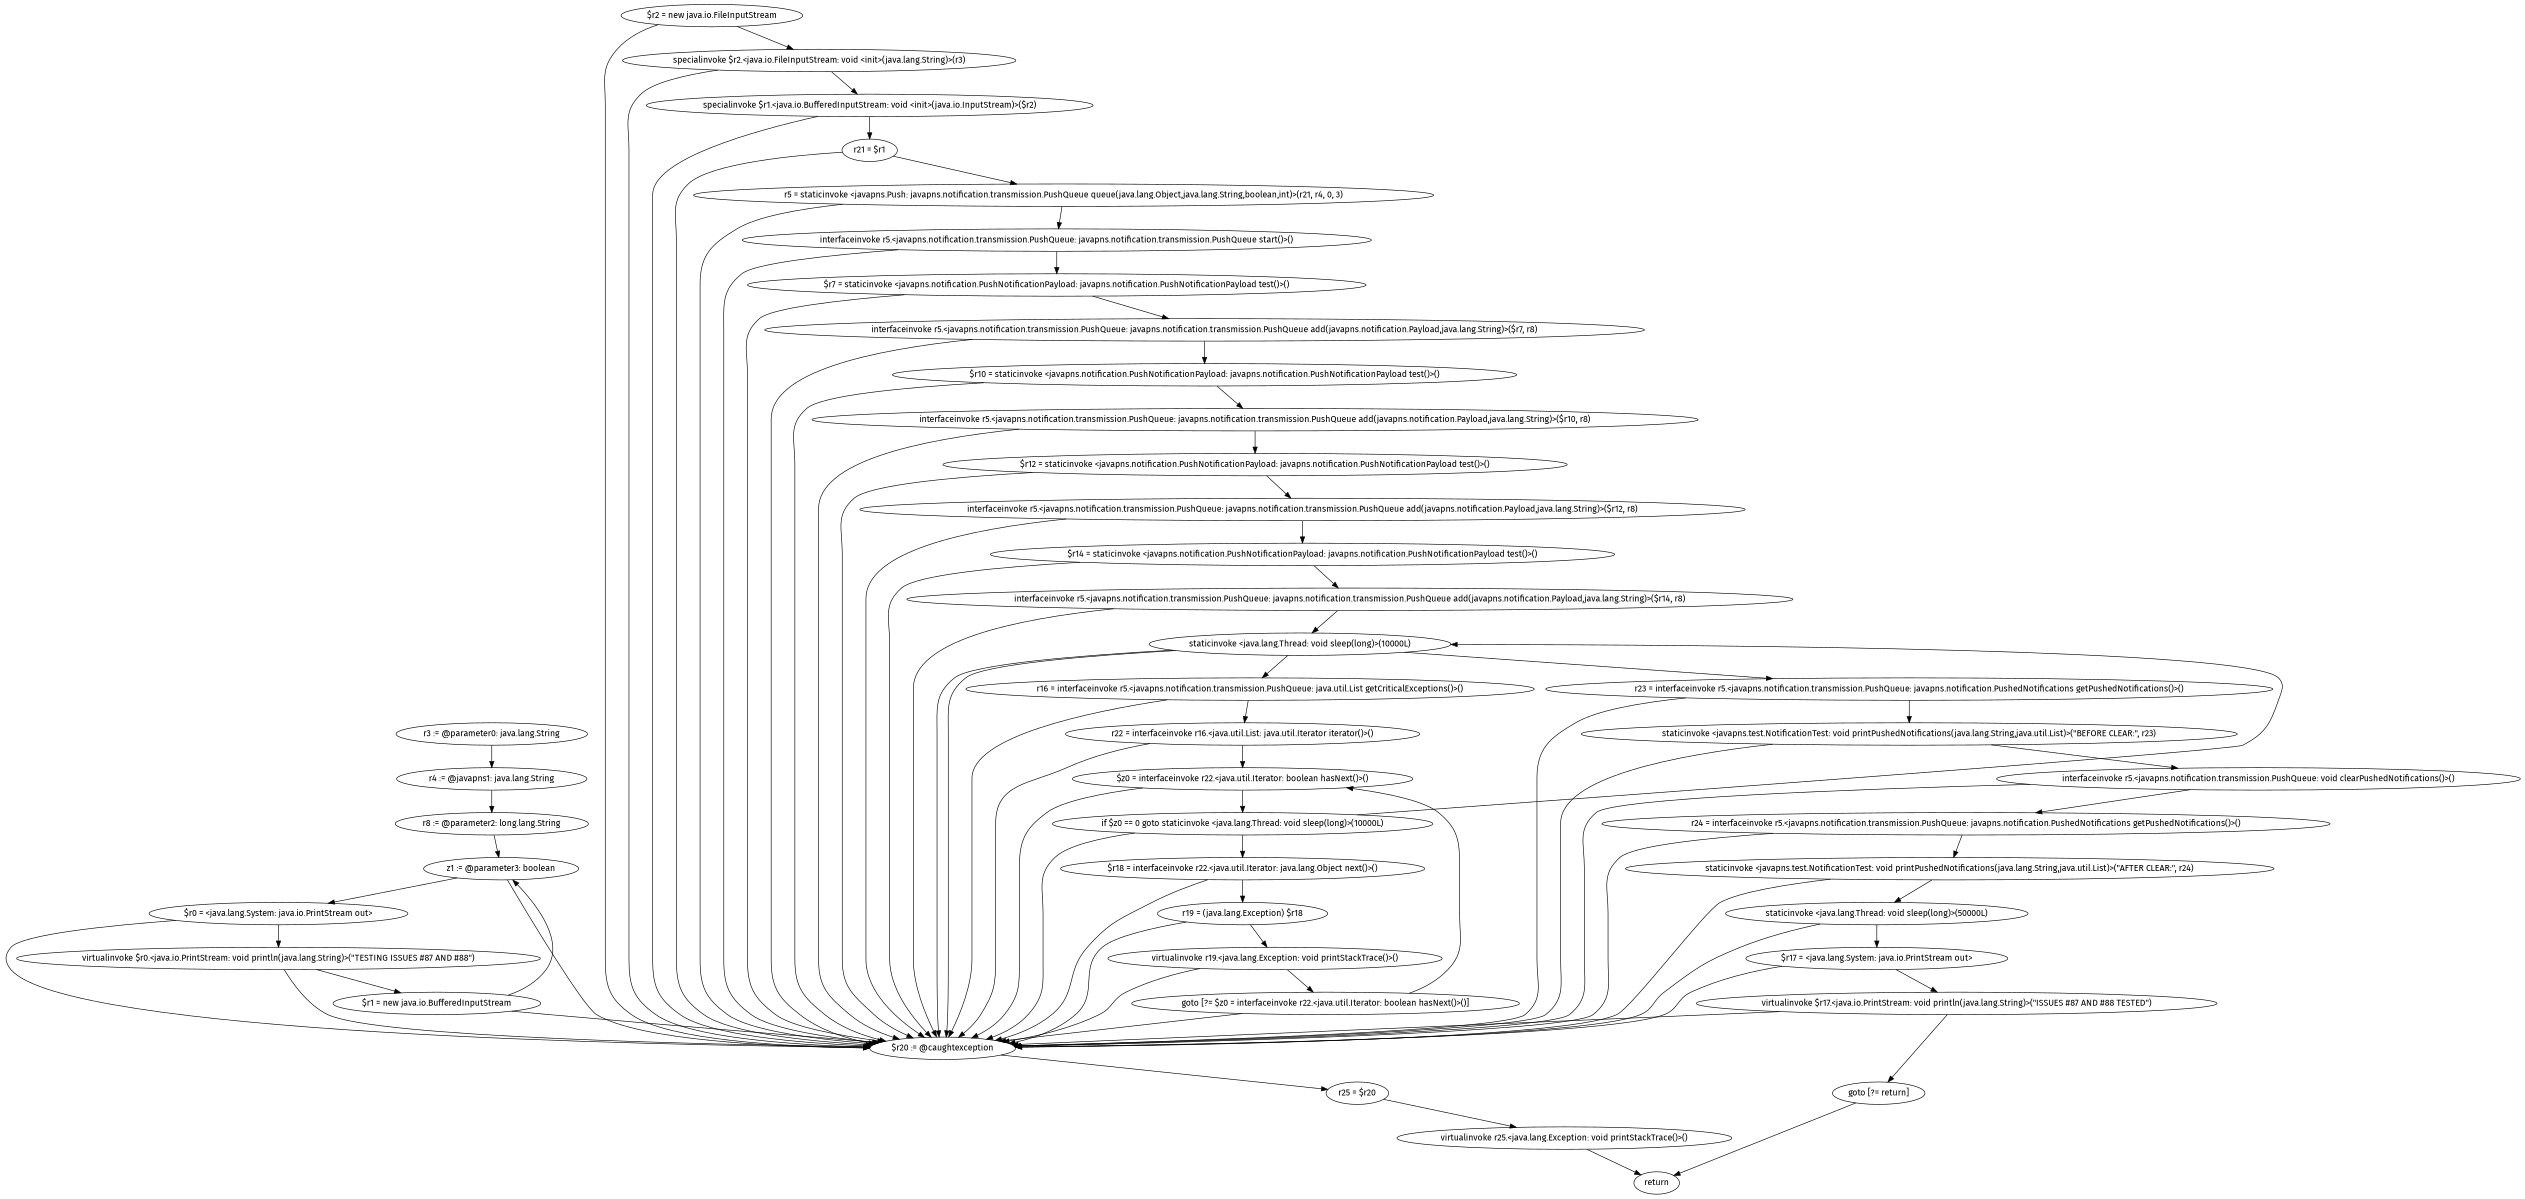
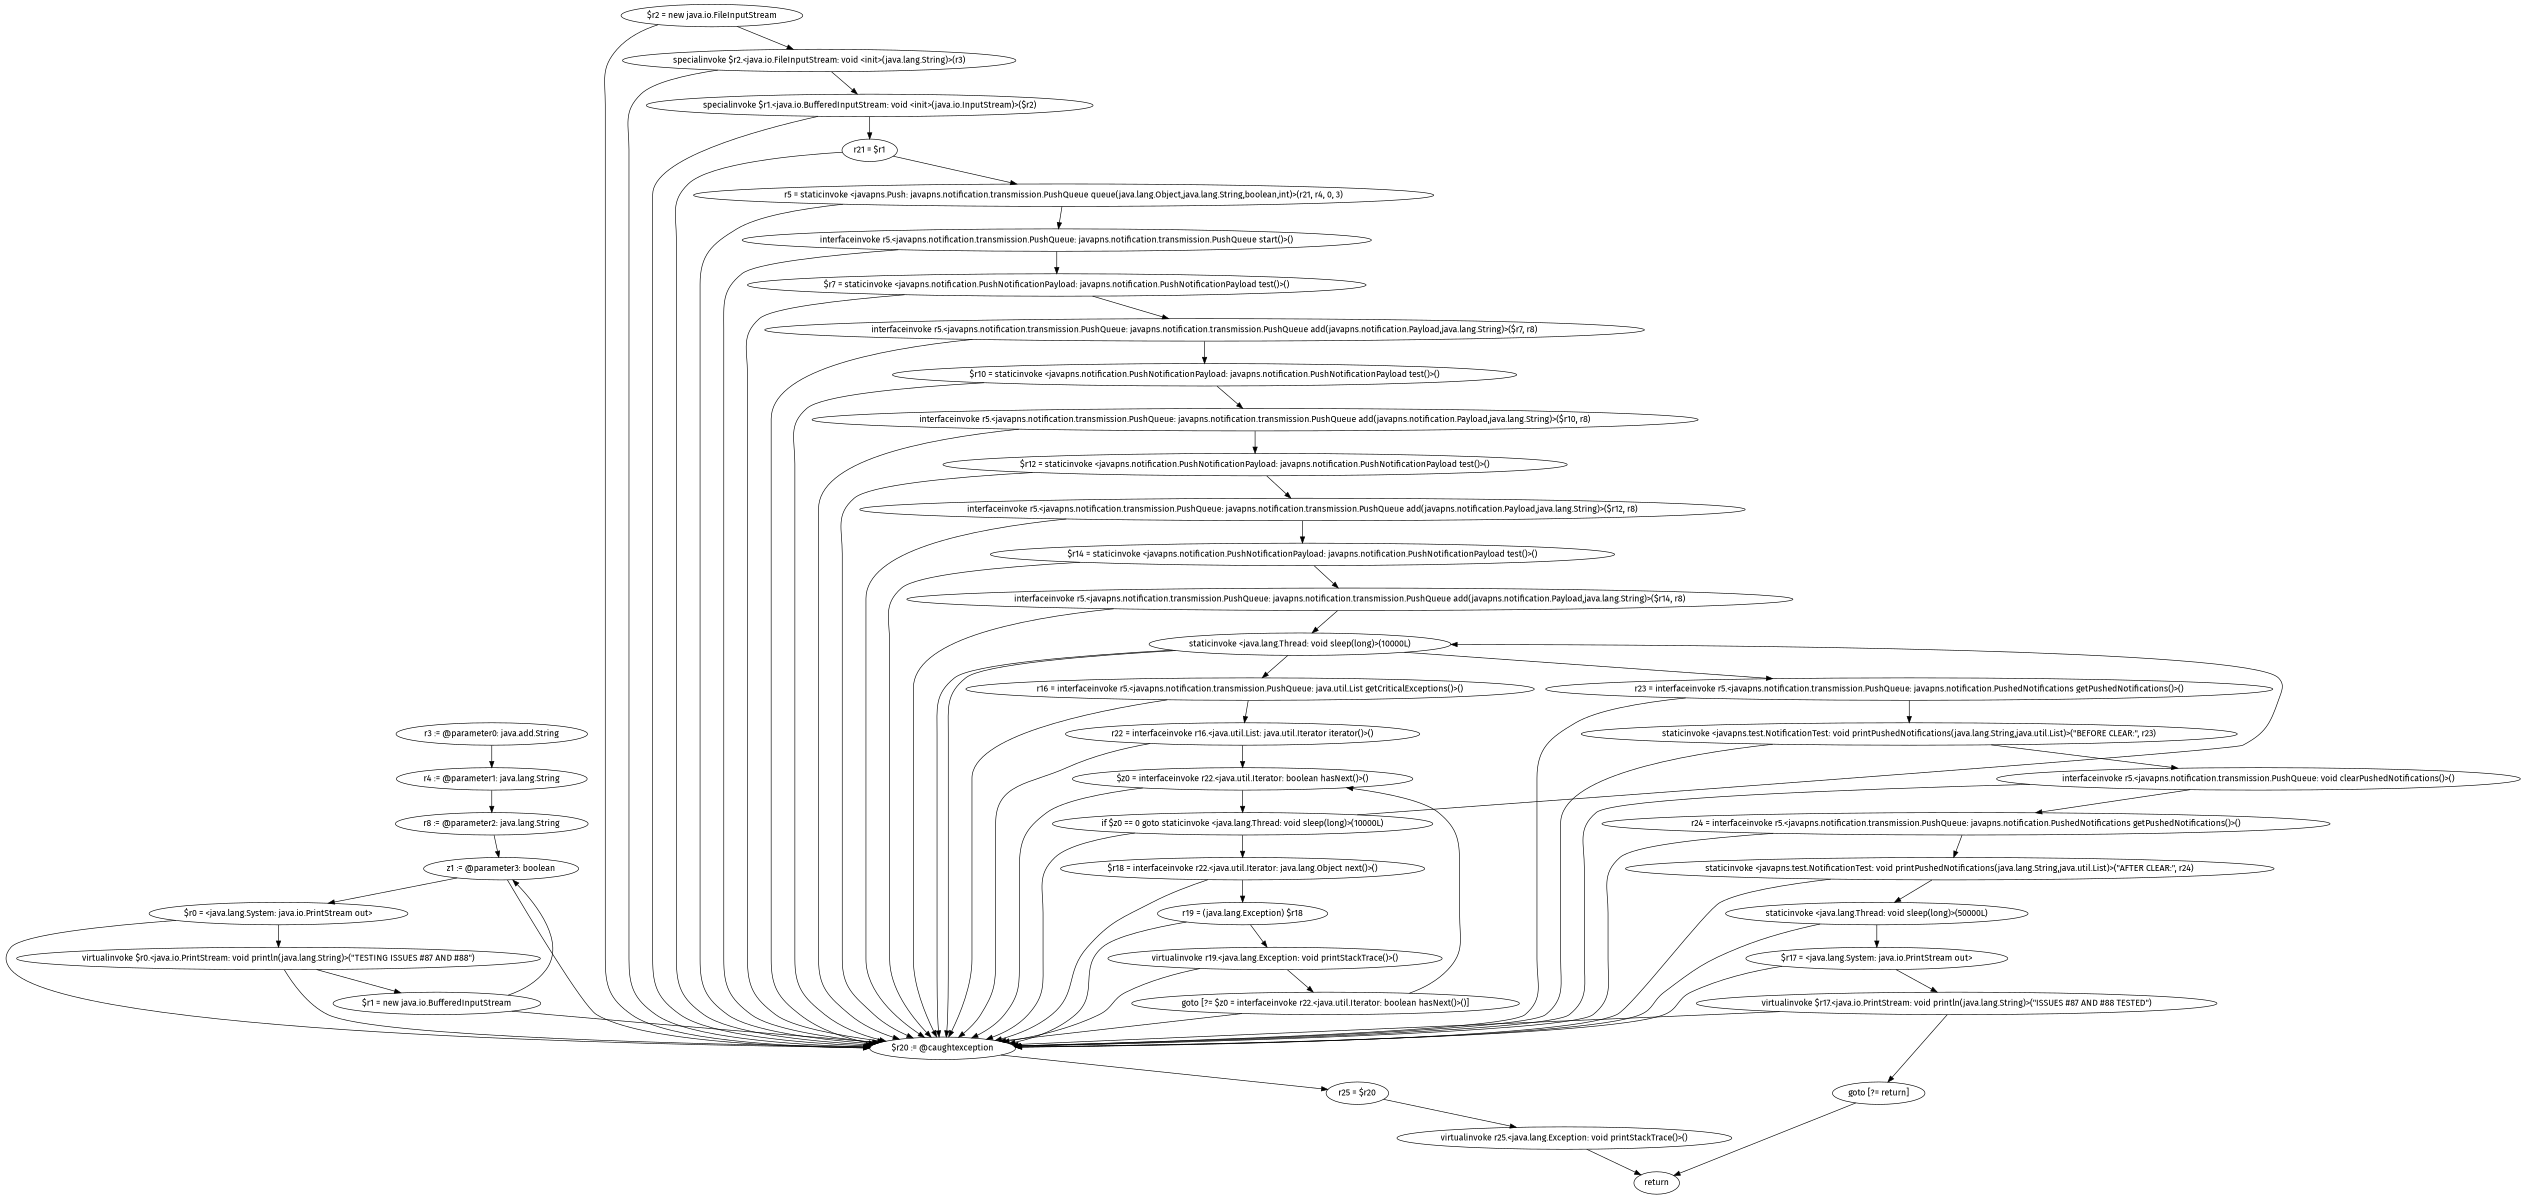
(492, 734) -> (492, 734)
(492, 779) -> (492, 779)
(492, 824) -> (492, 824)
